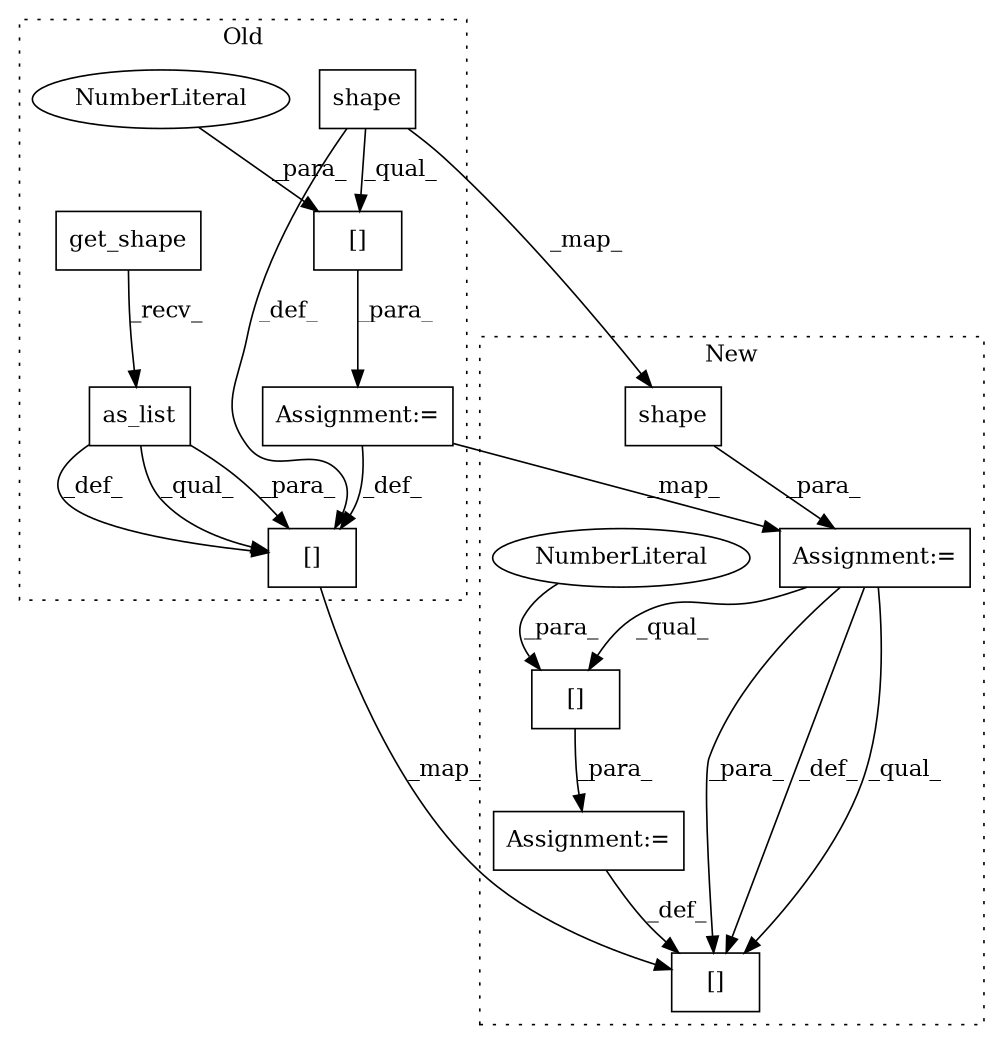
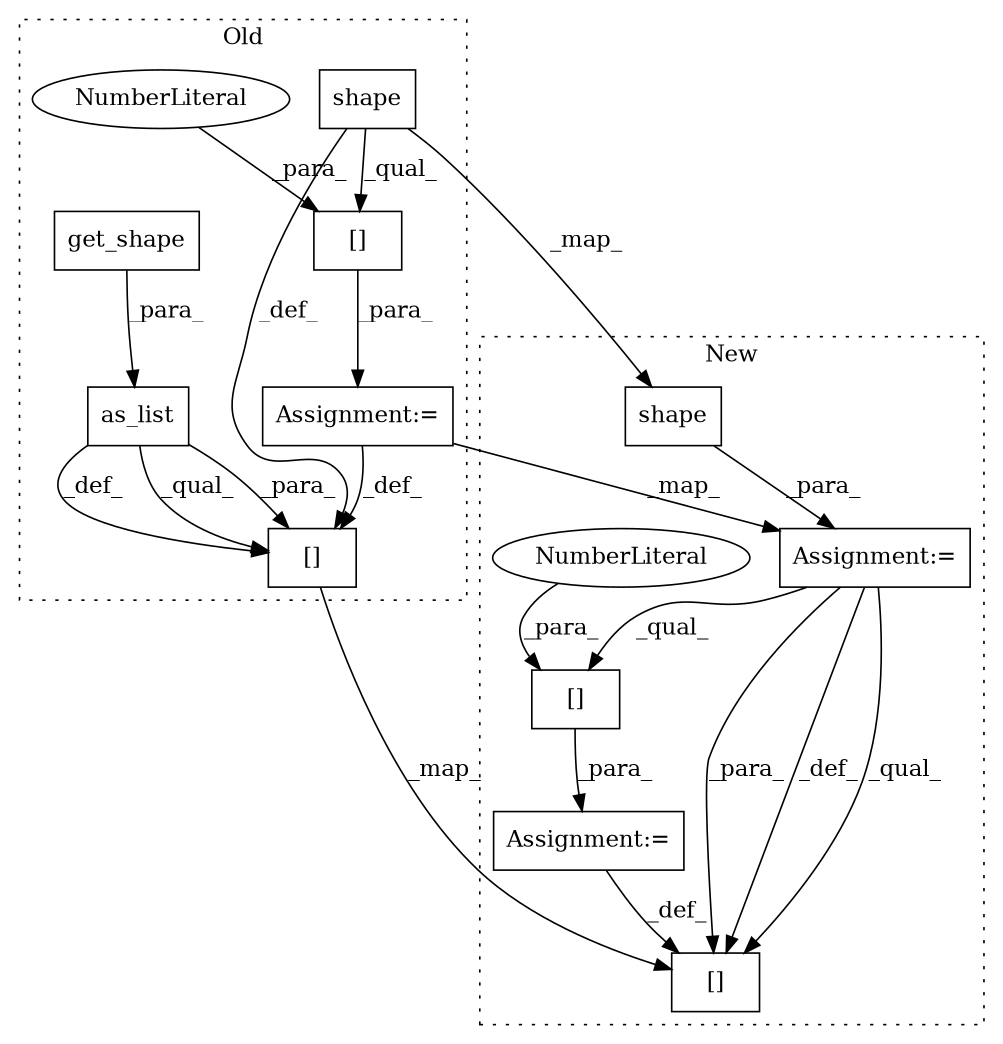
(167, 311) -> (166, 311)
